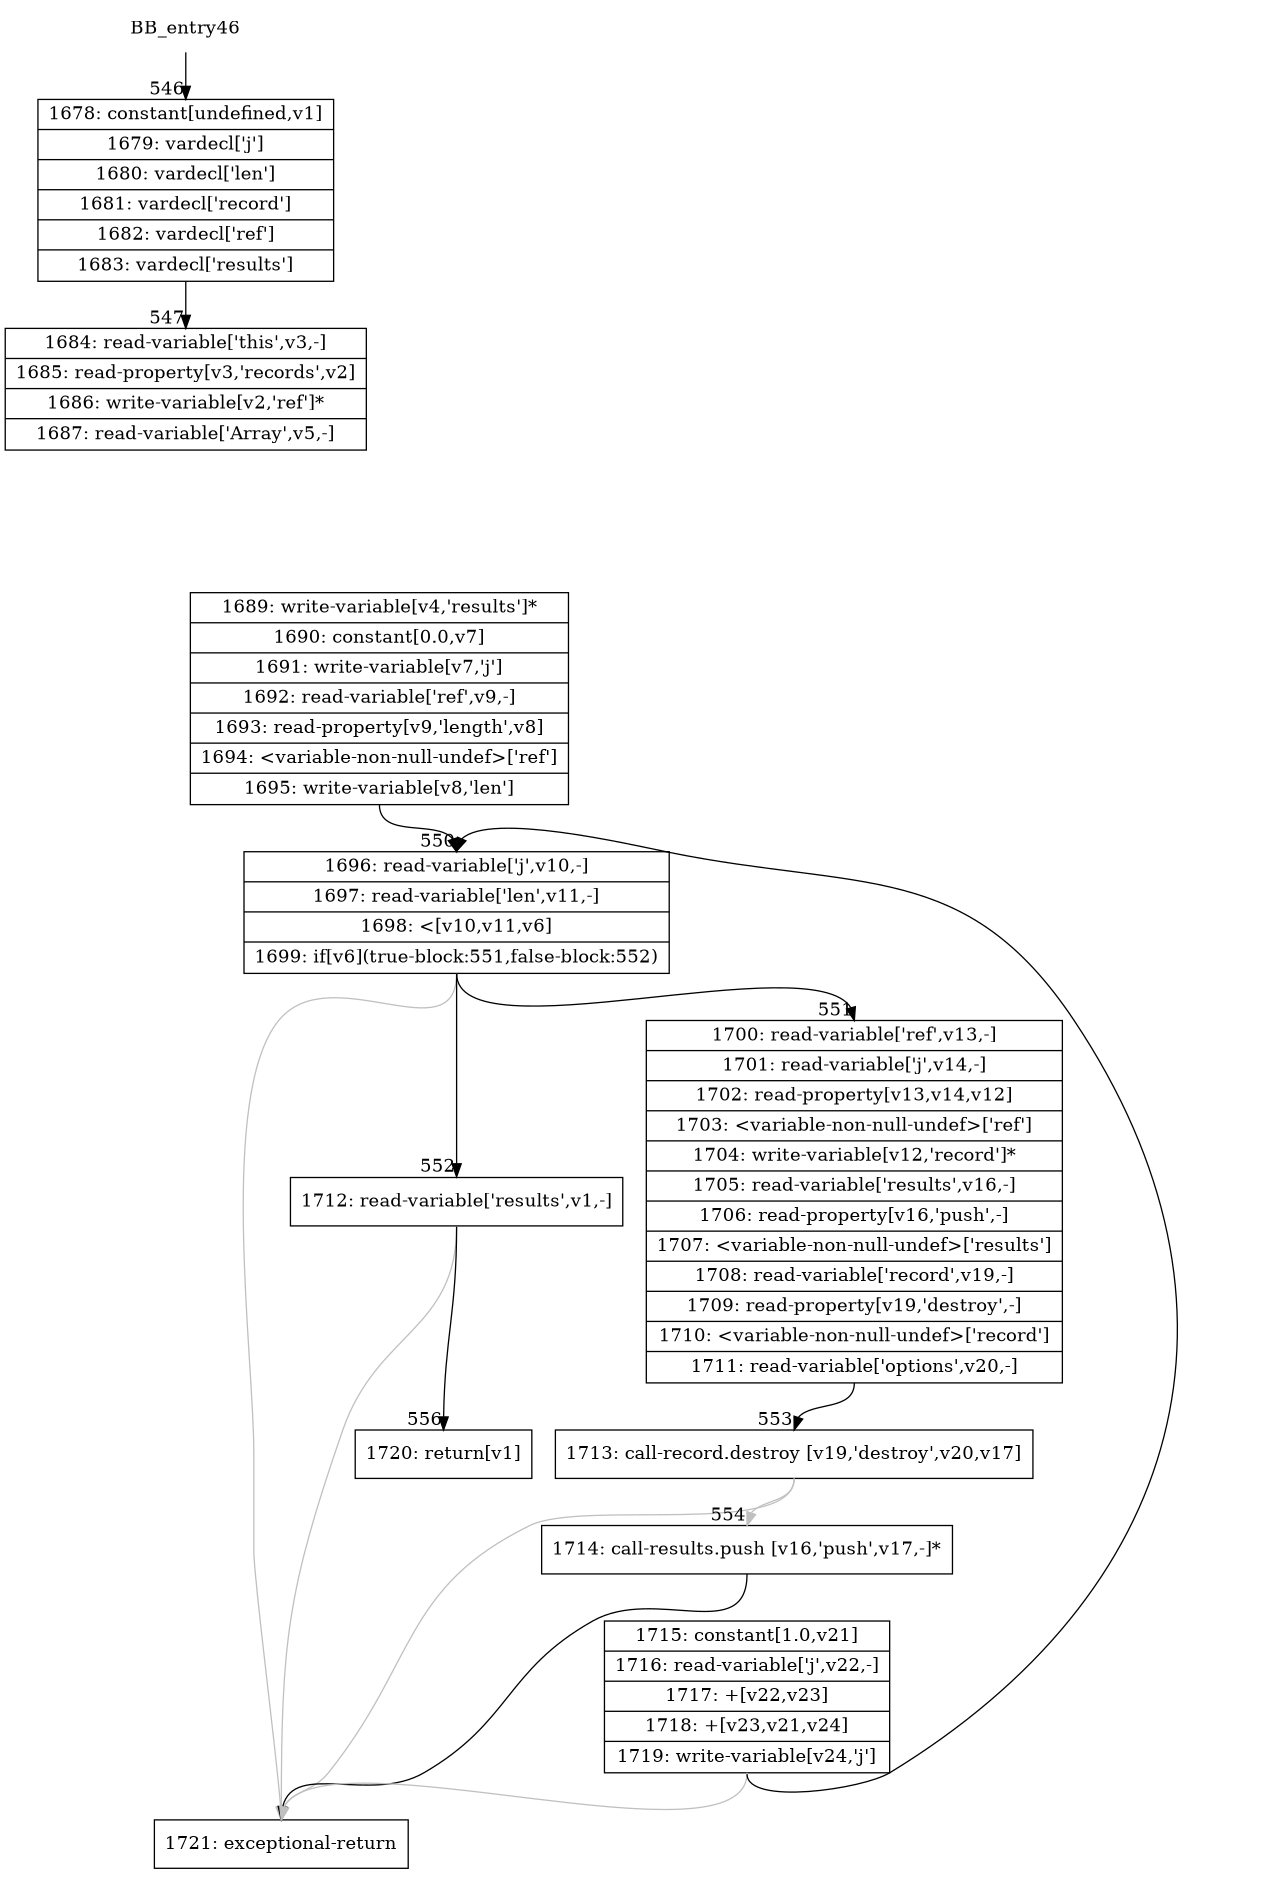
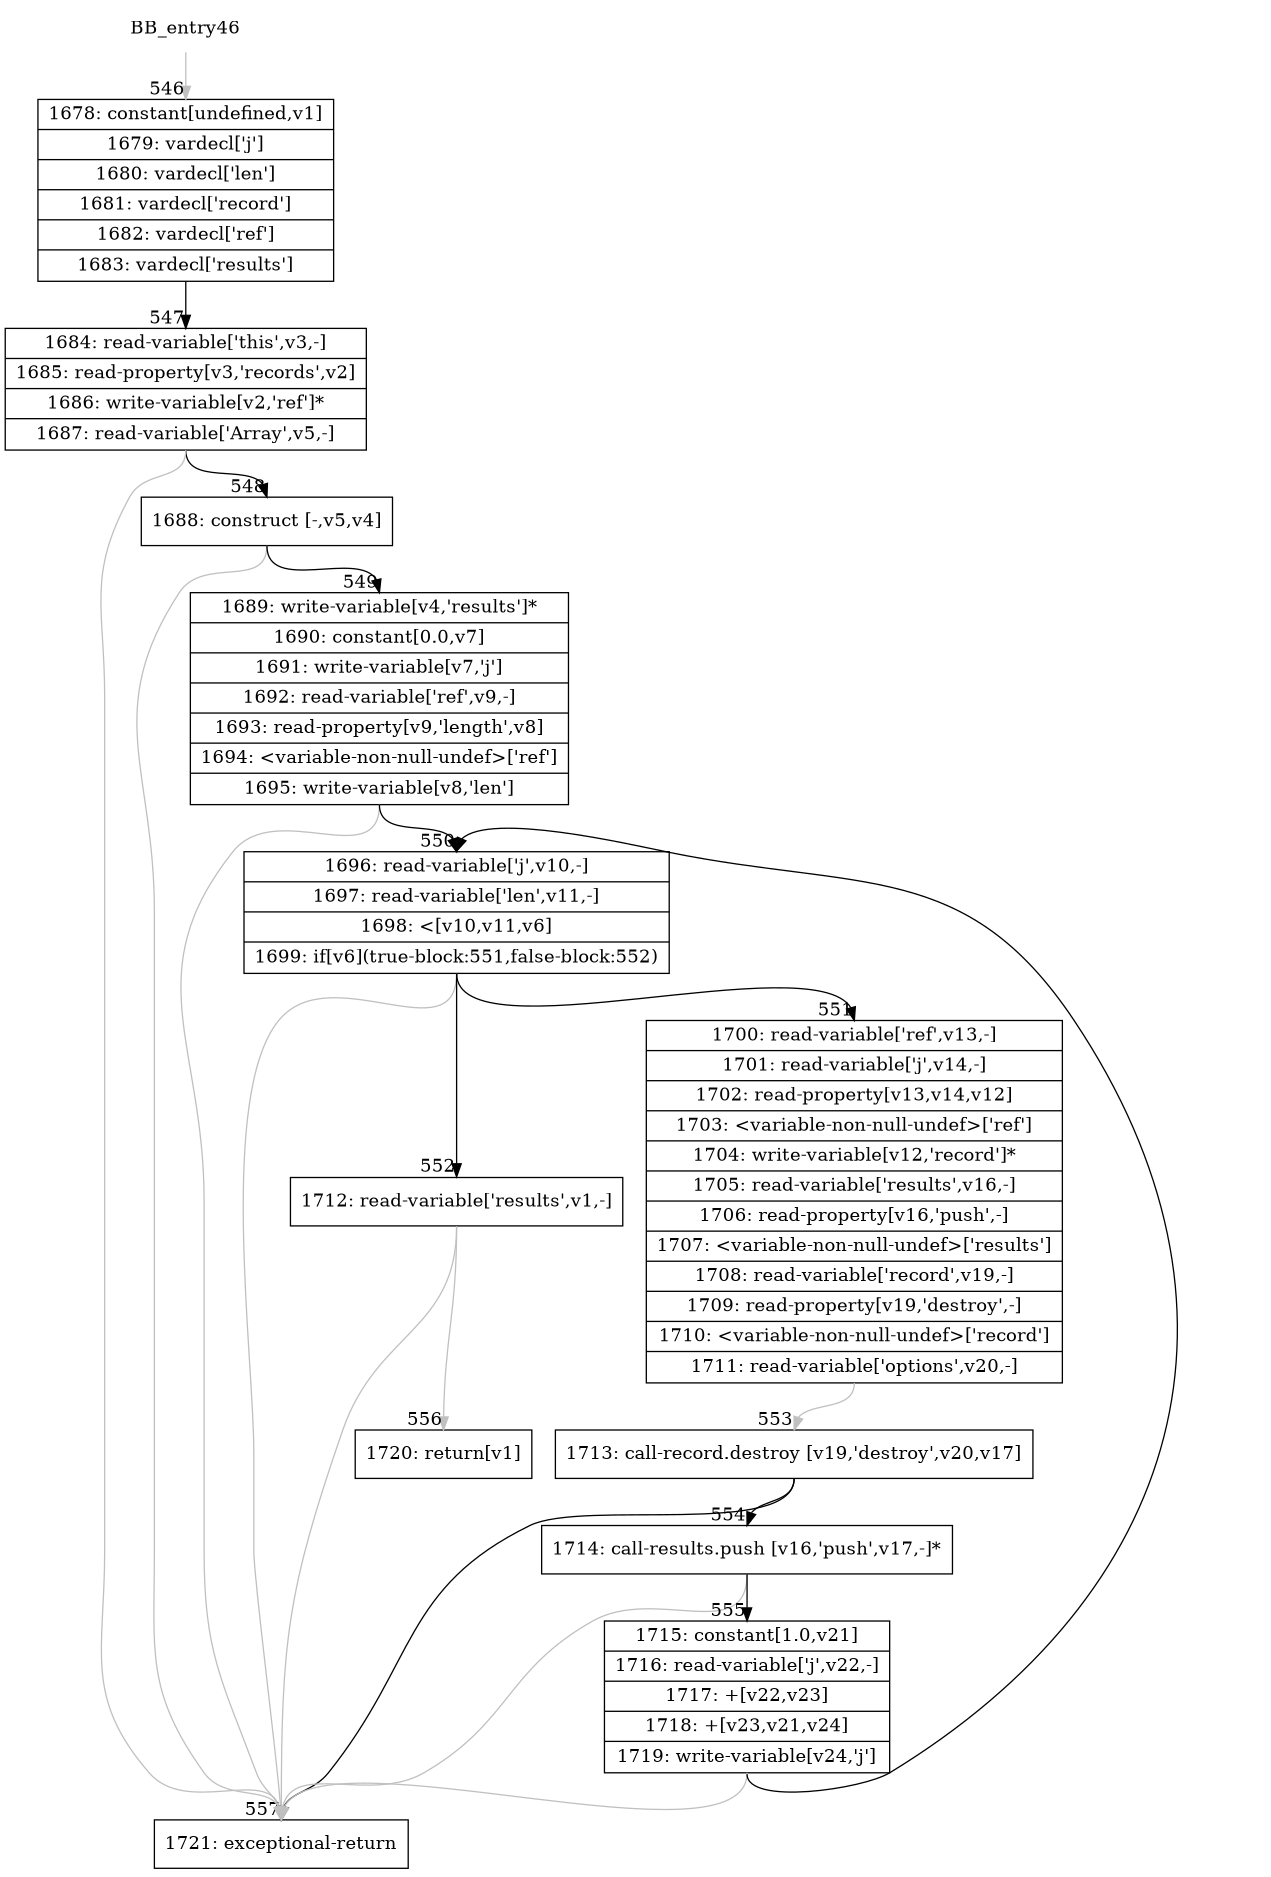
(186, 69) -> (186, 69)
none -> (267, 521)
none -> (105, 1170)
none -> (204, 1244)
(451, 1322) -> (451, 1322)
(831, 1405) -> (831, 1405)
(777, 1500) -> (777, 1500)
(486, 1552) -> (486, 1552)
none -> (747, 1591)
(516, 1686) -> (516, 1686)
